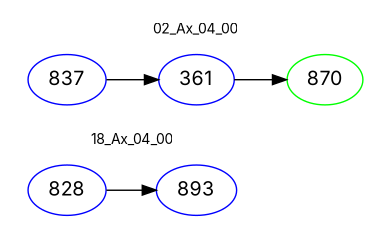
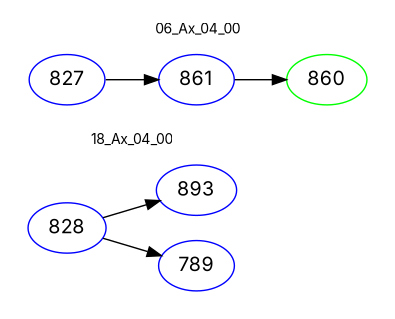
(196, 30) -> (198, 30)
(67, 80) -> (67, 80)
(196, 80) -> (196, 80)
(325, 80) -> (327, 80)
none -> (196, 266)
